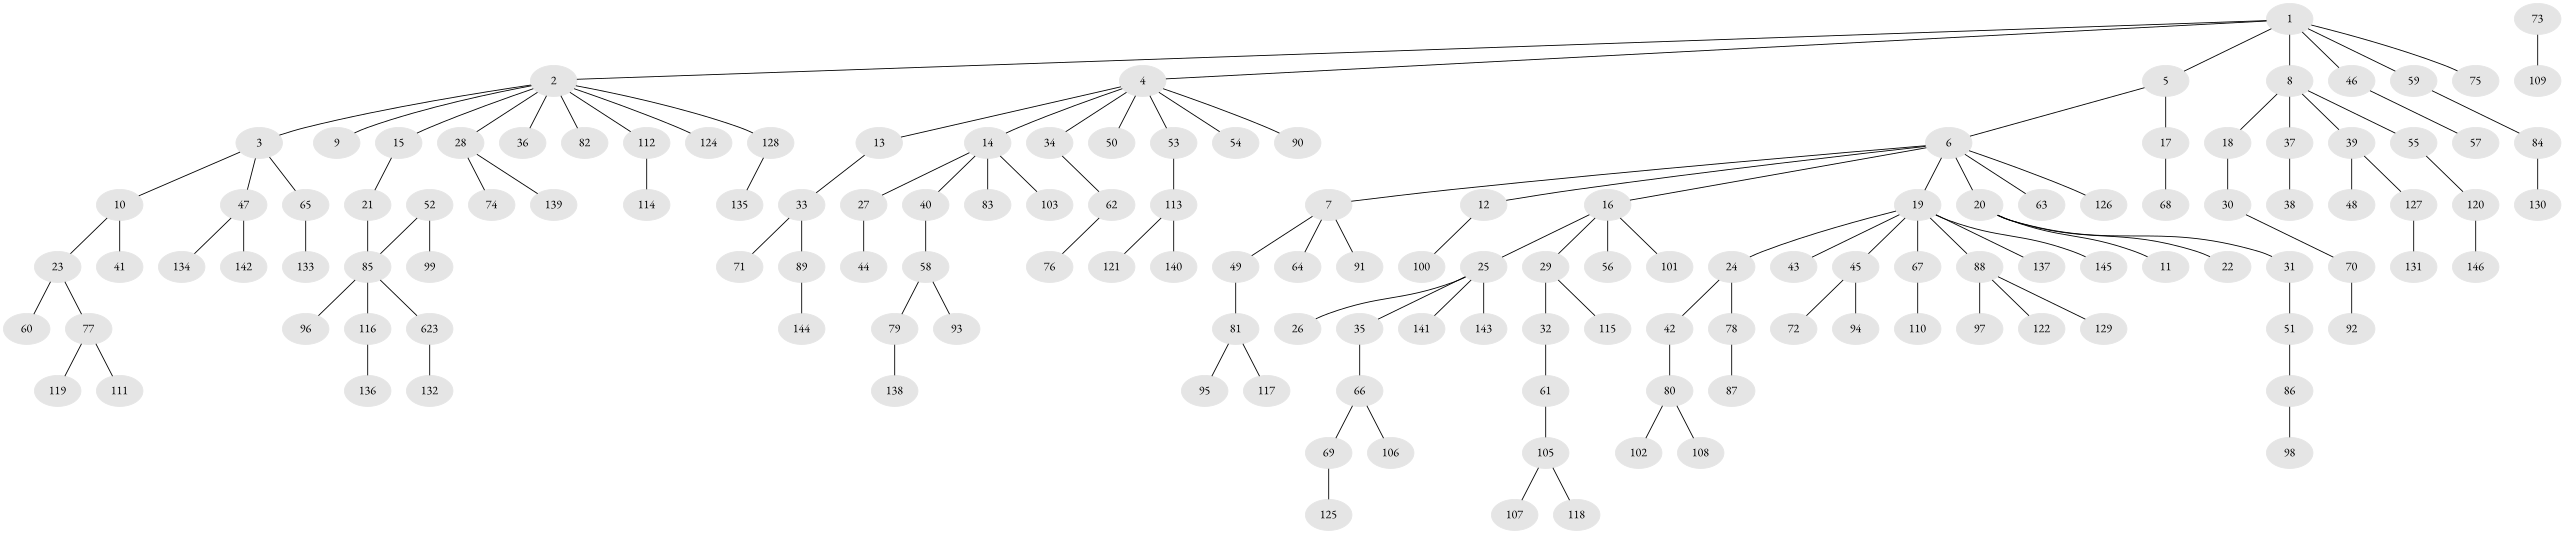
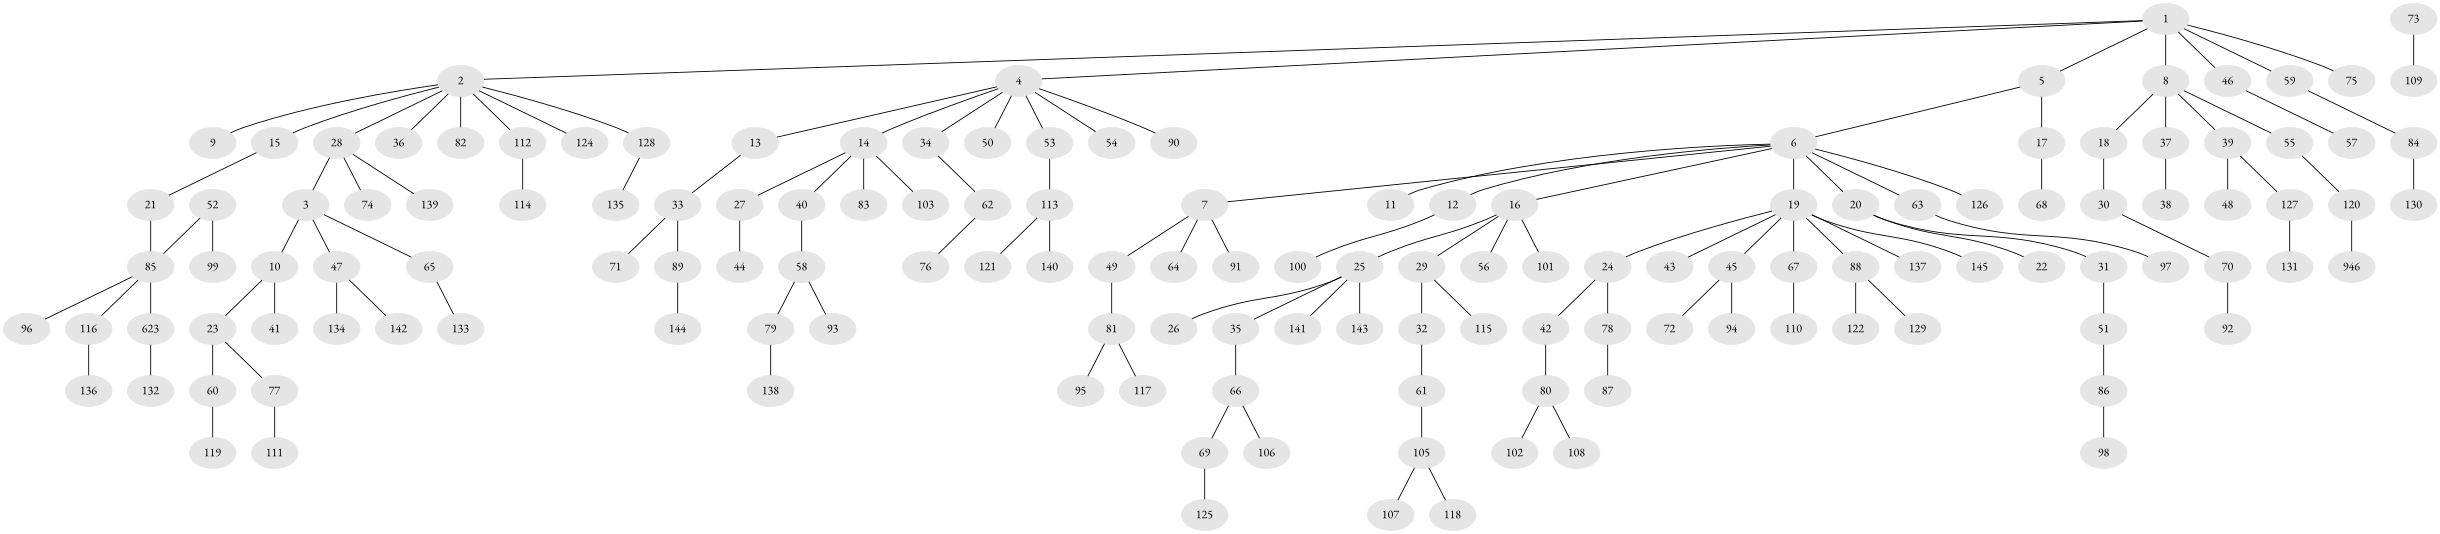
(404, 106) -> (321, 174)
(2100, 241) -> (1588, 157)
(2476, 267) -> (2352, 267)
(1980, 298) -> (2042, 236)
(73, 360) -> (213, 422)
